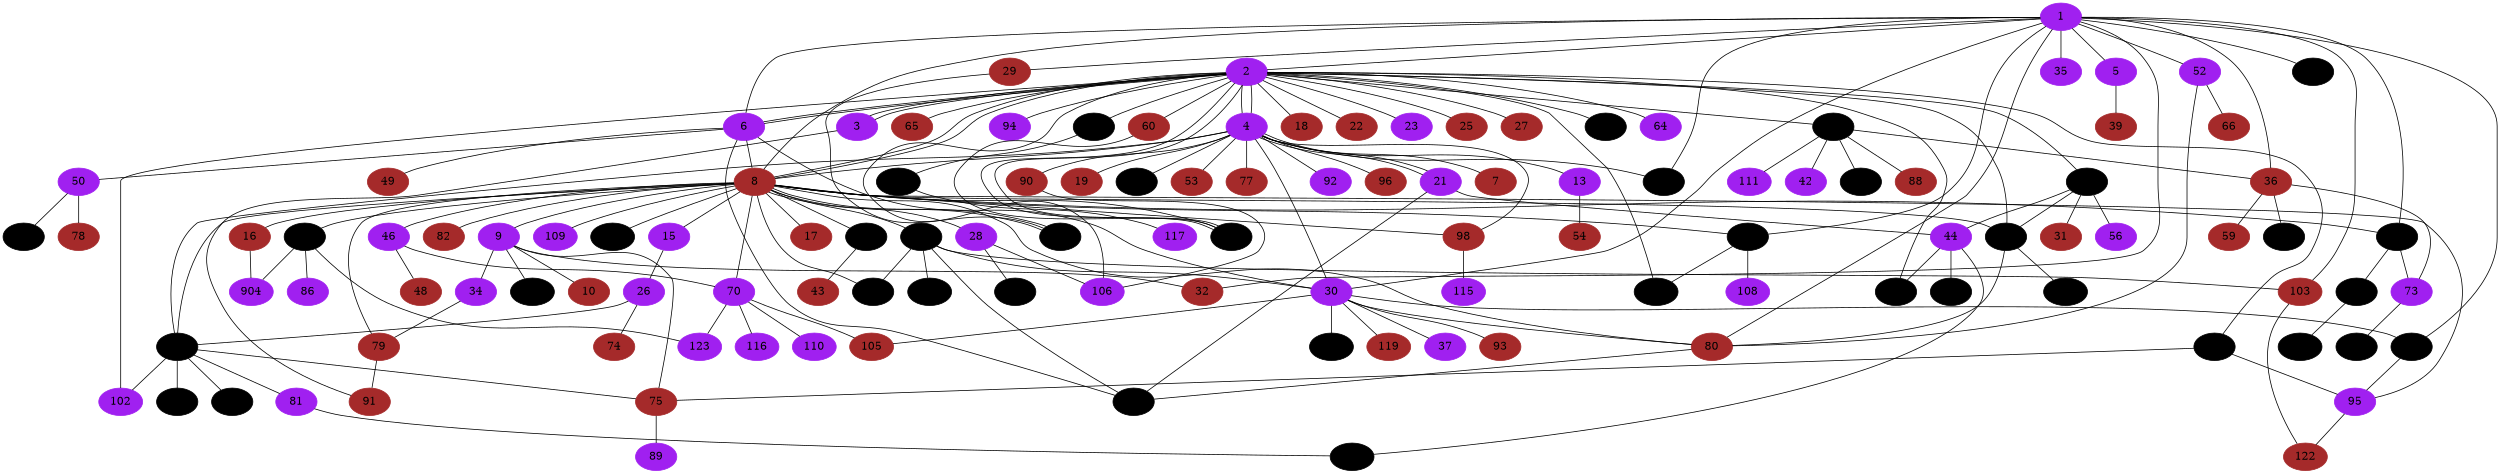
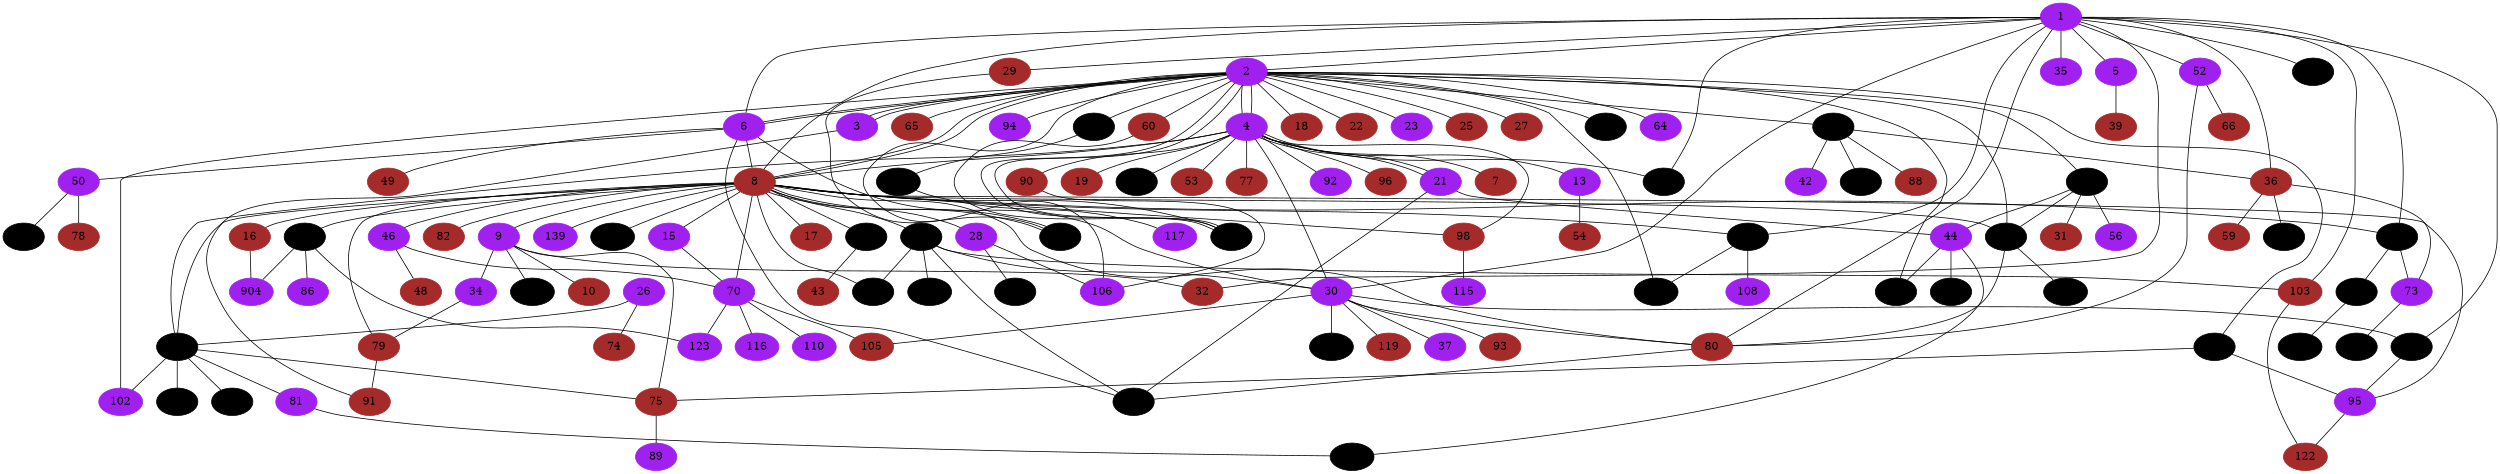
(1749, 182) -> none
(555, 237) -> (555, 237)
(659, 259) -> (700, 263)
